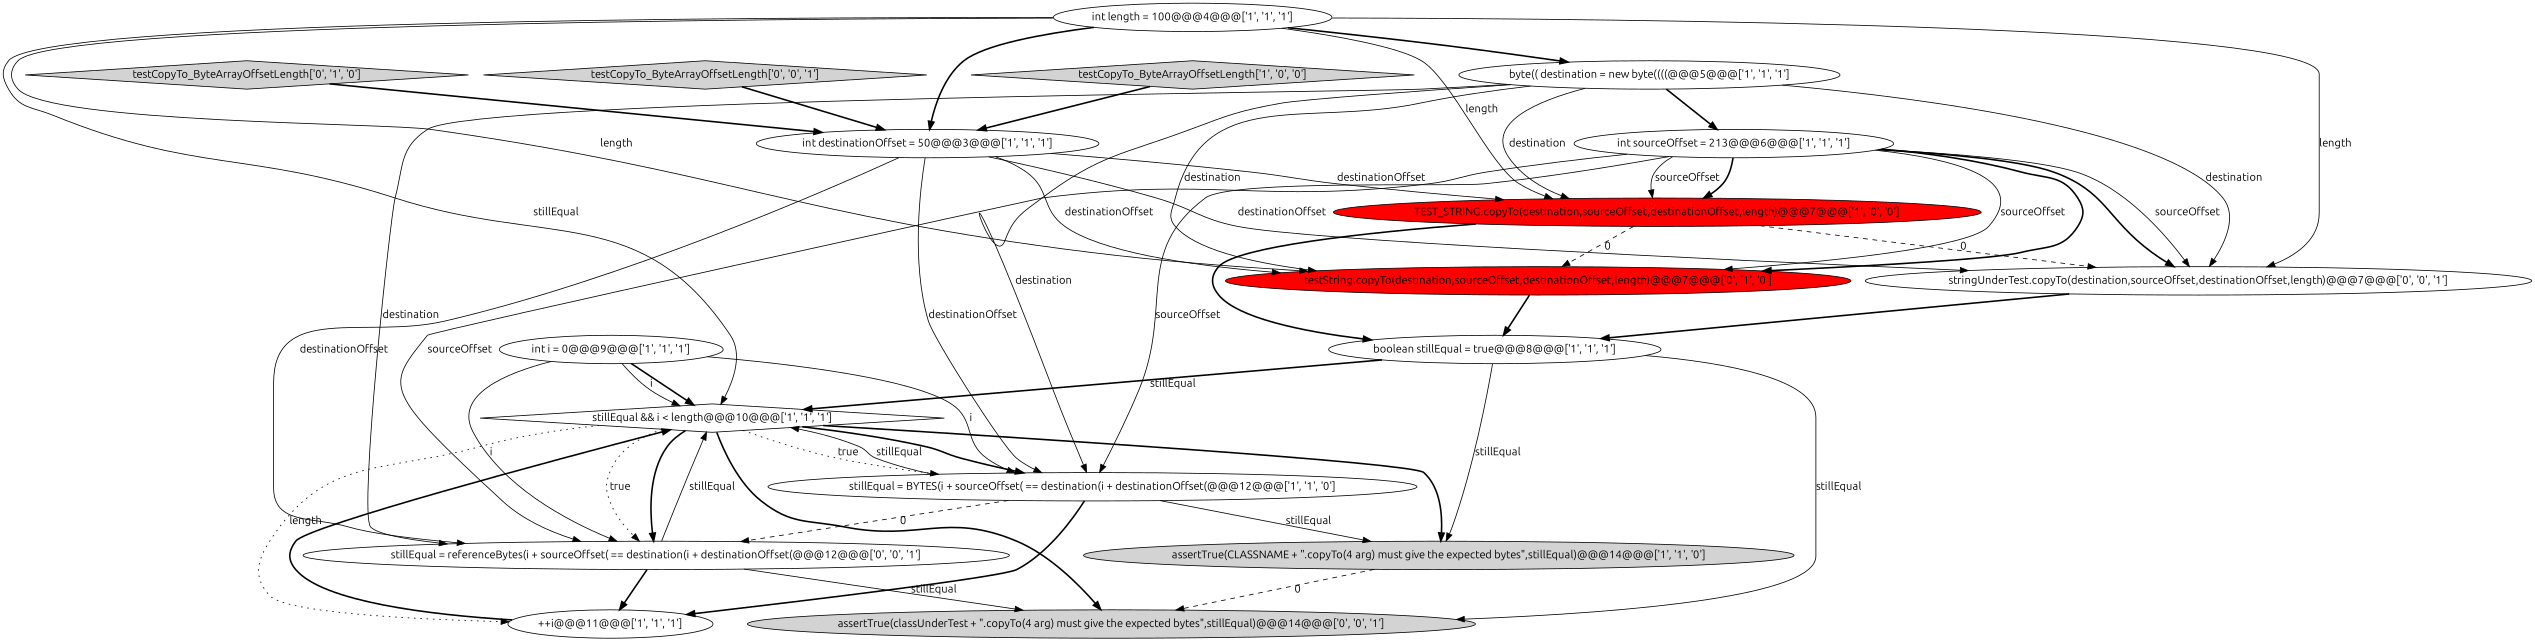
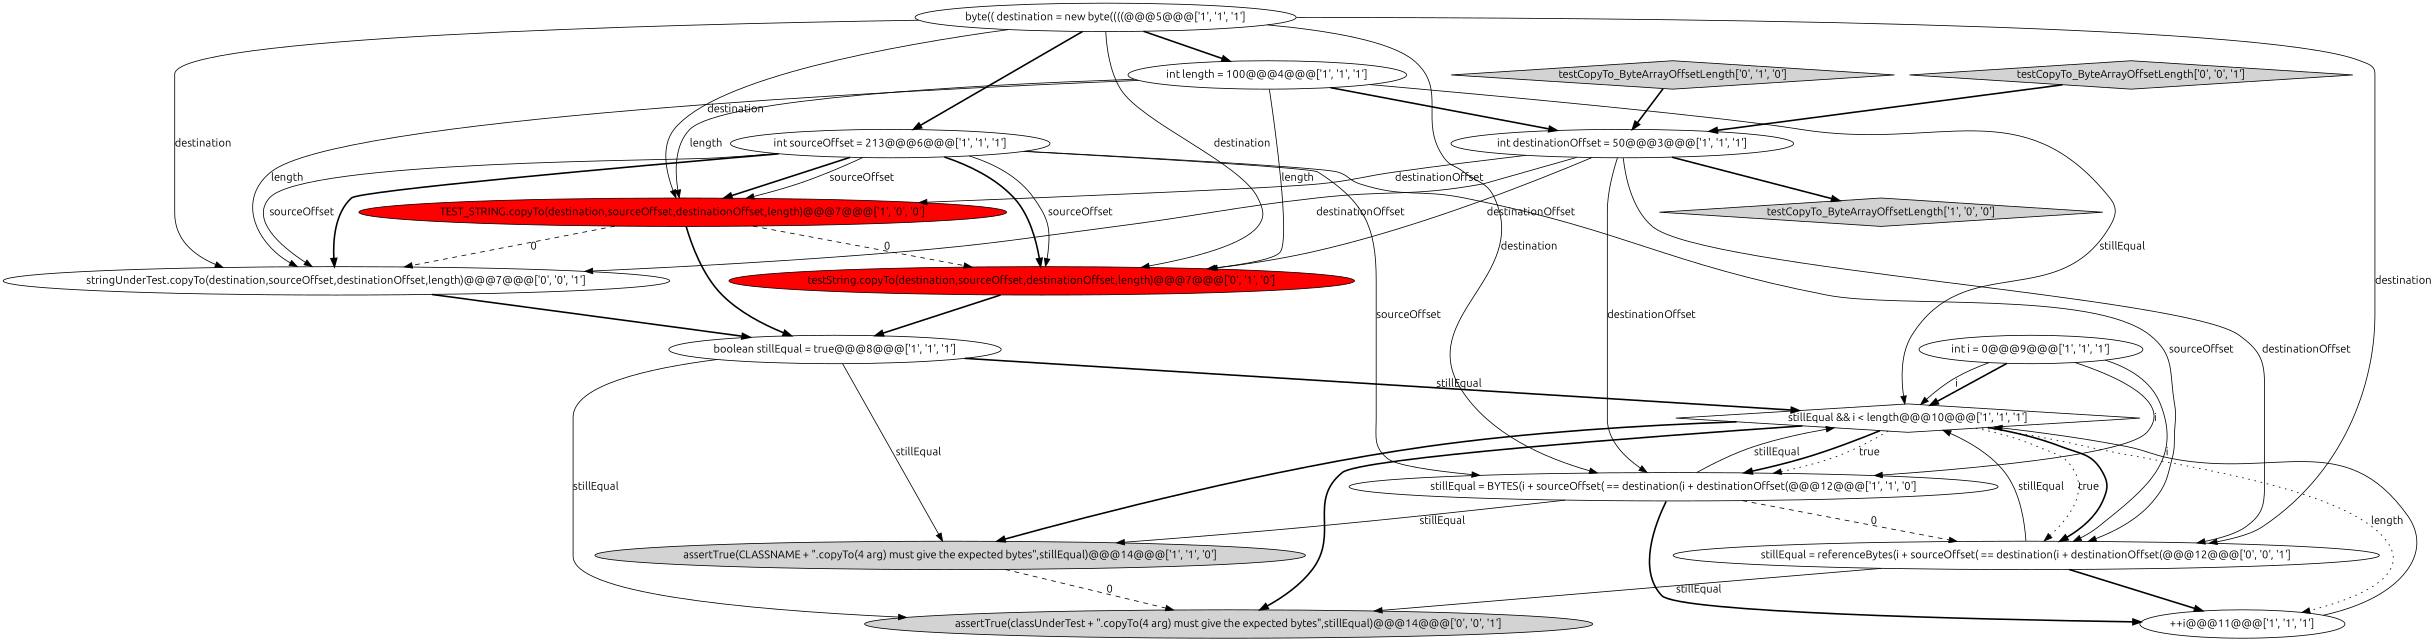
(1424, 43) -> (1183, 45)
(1068, 107) -> (1752, 178)
(354, 518) -> (2290, 462)
